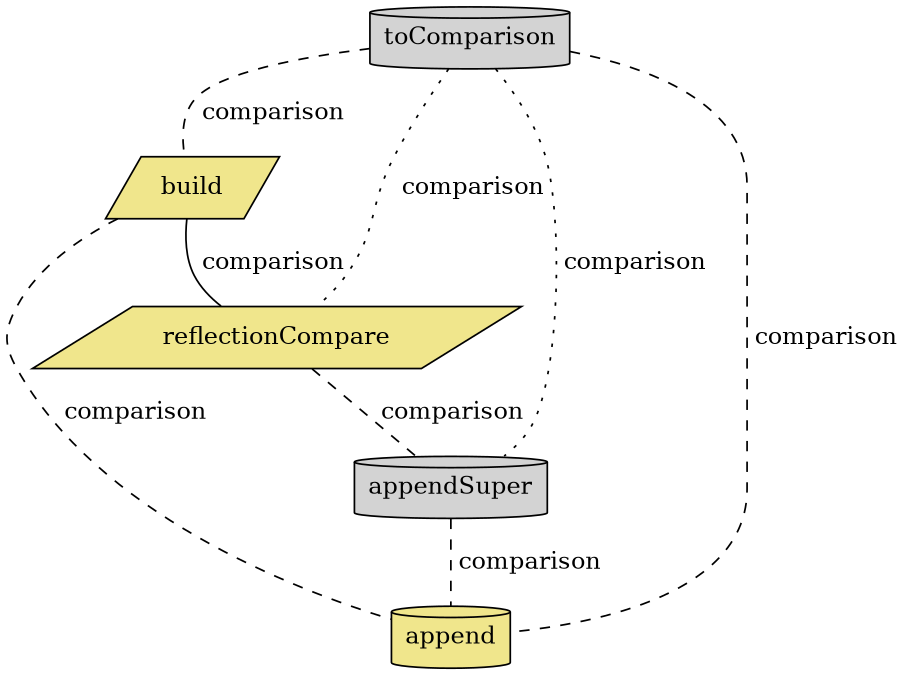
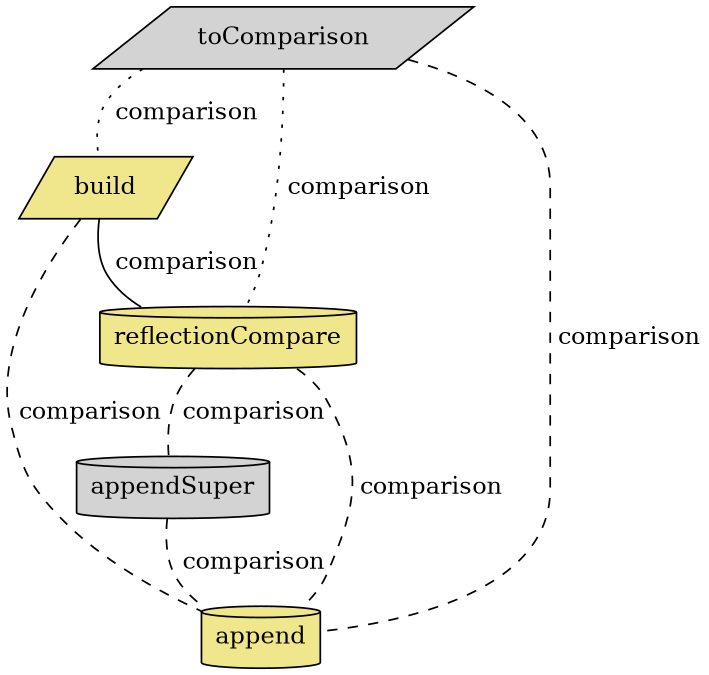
(470, 38) -> (283, 38)
(250, 71) -> (105, 105)
(556, 262) -> none
(277, 338) -> (228, 338)
none -> (352, 485)
